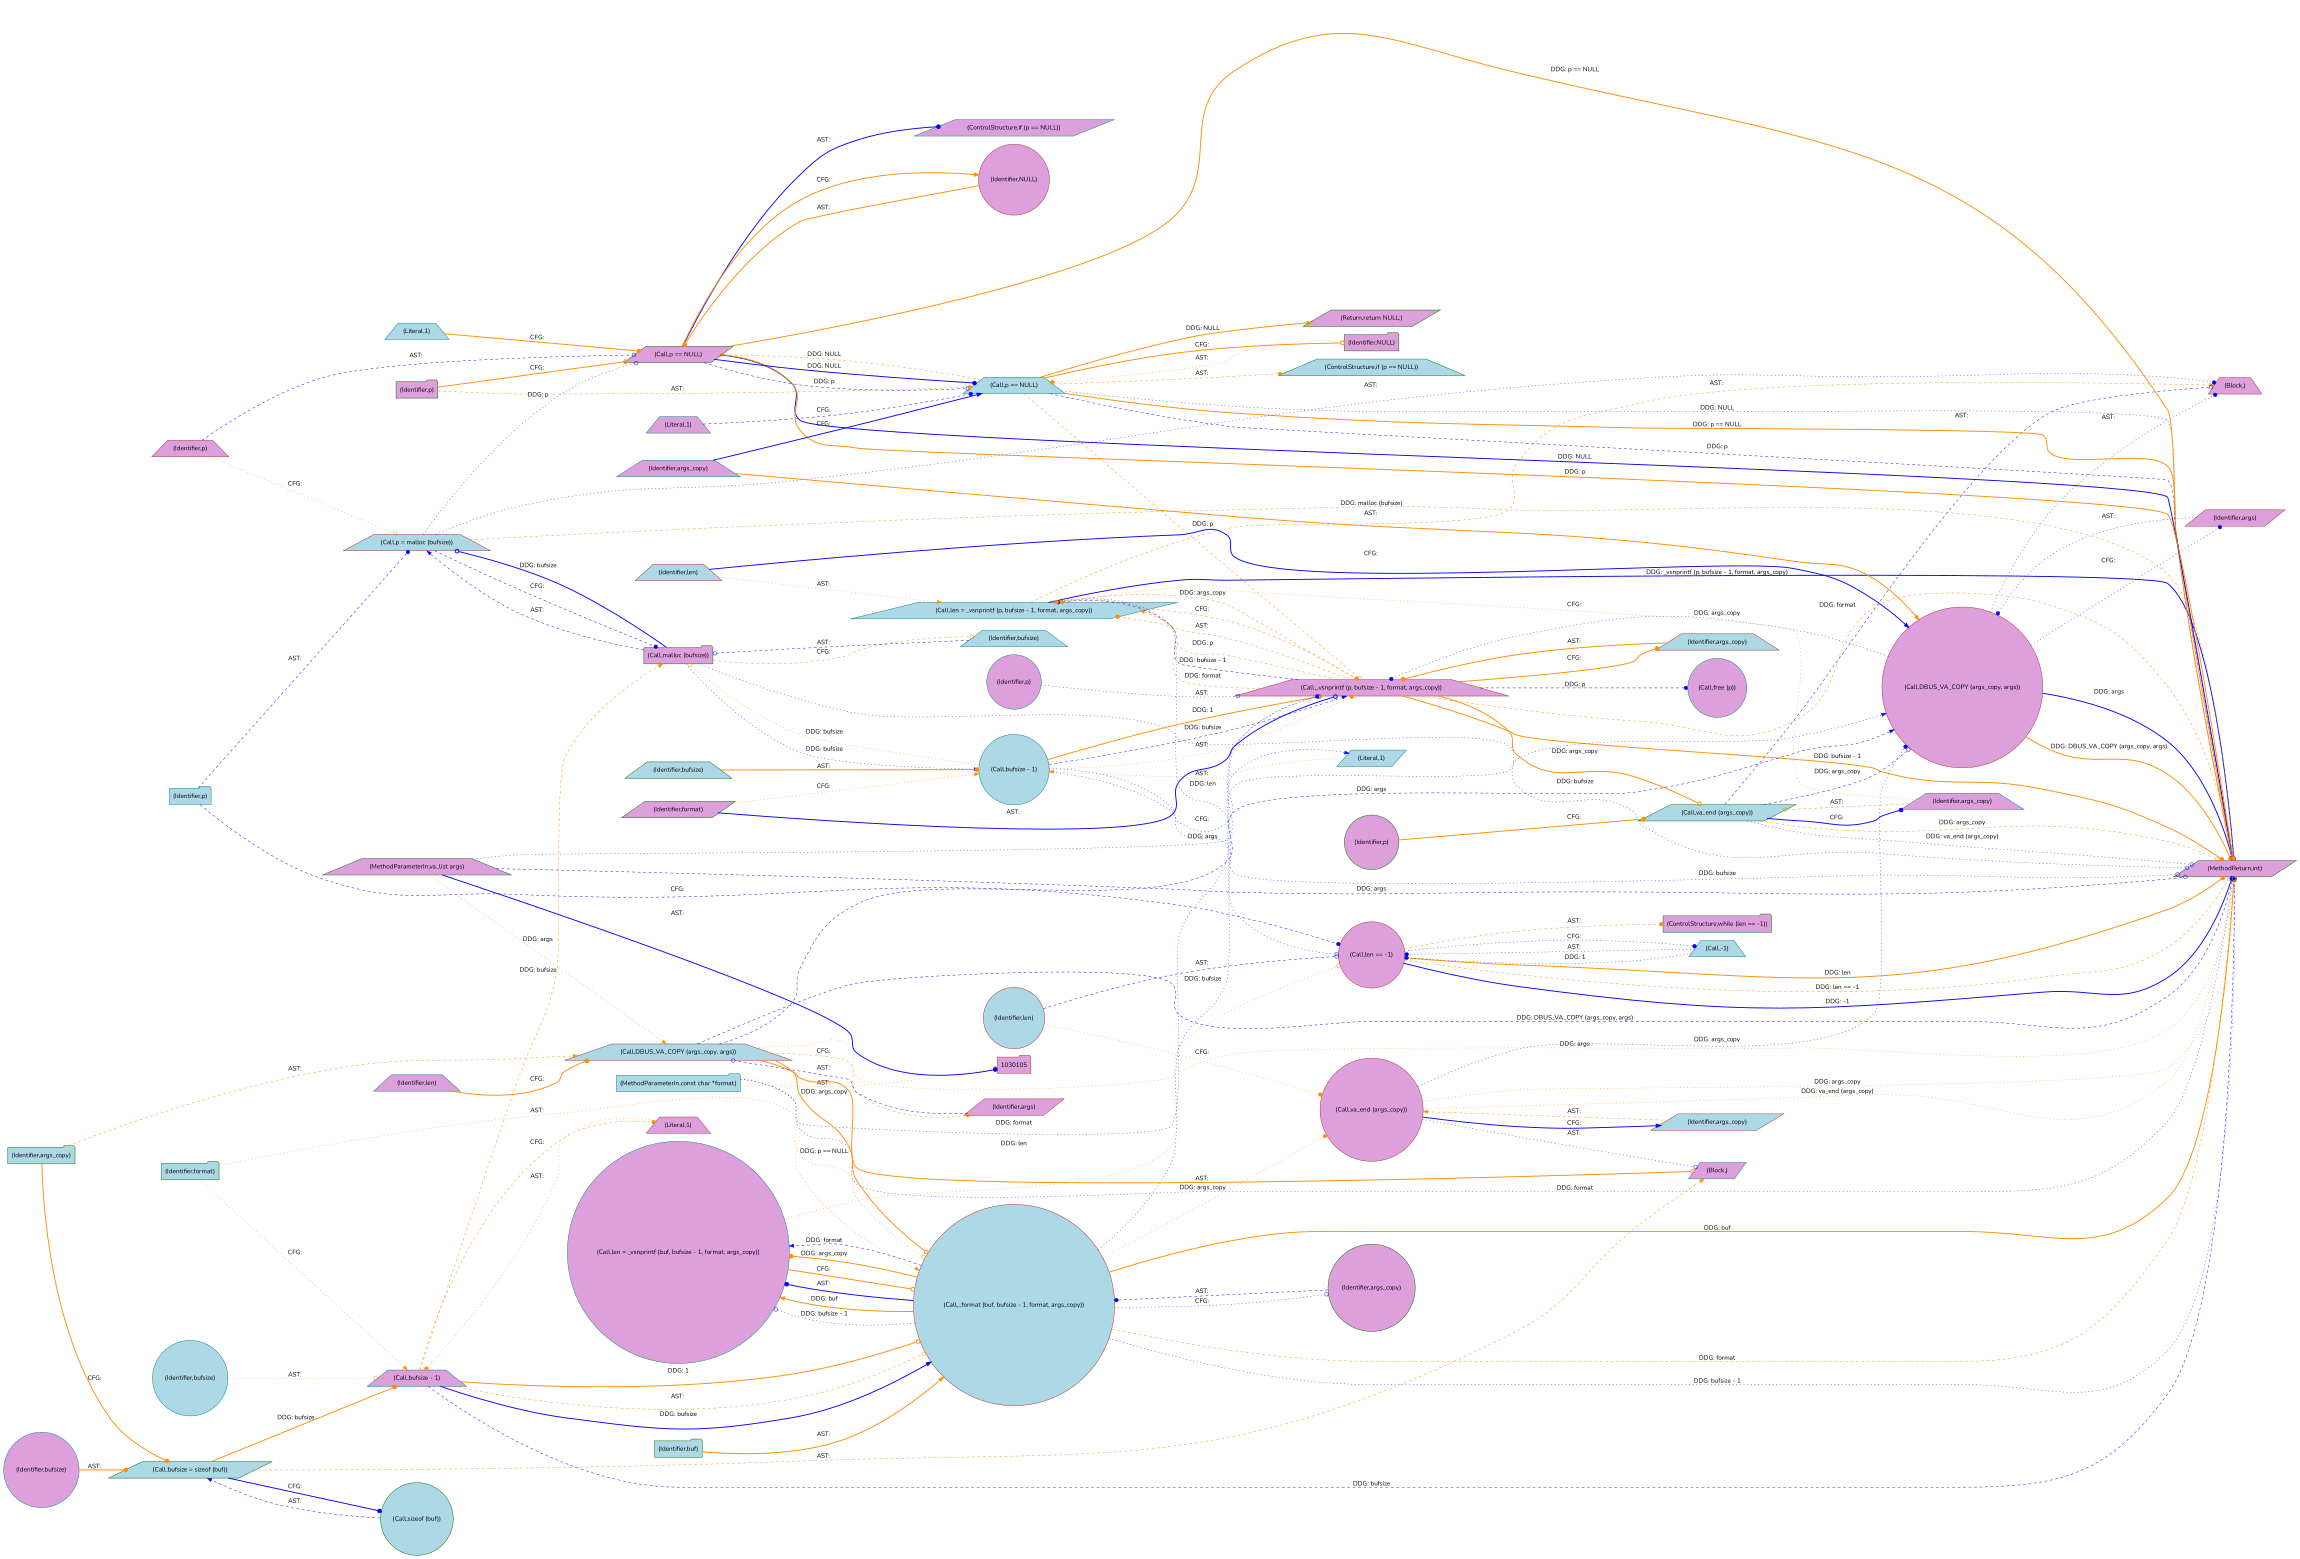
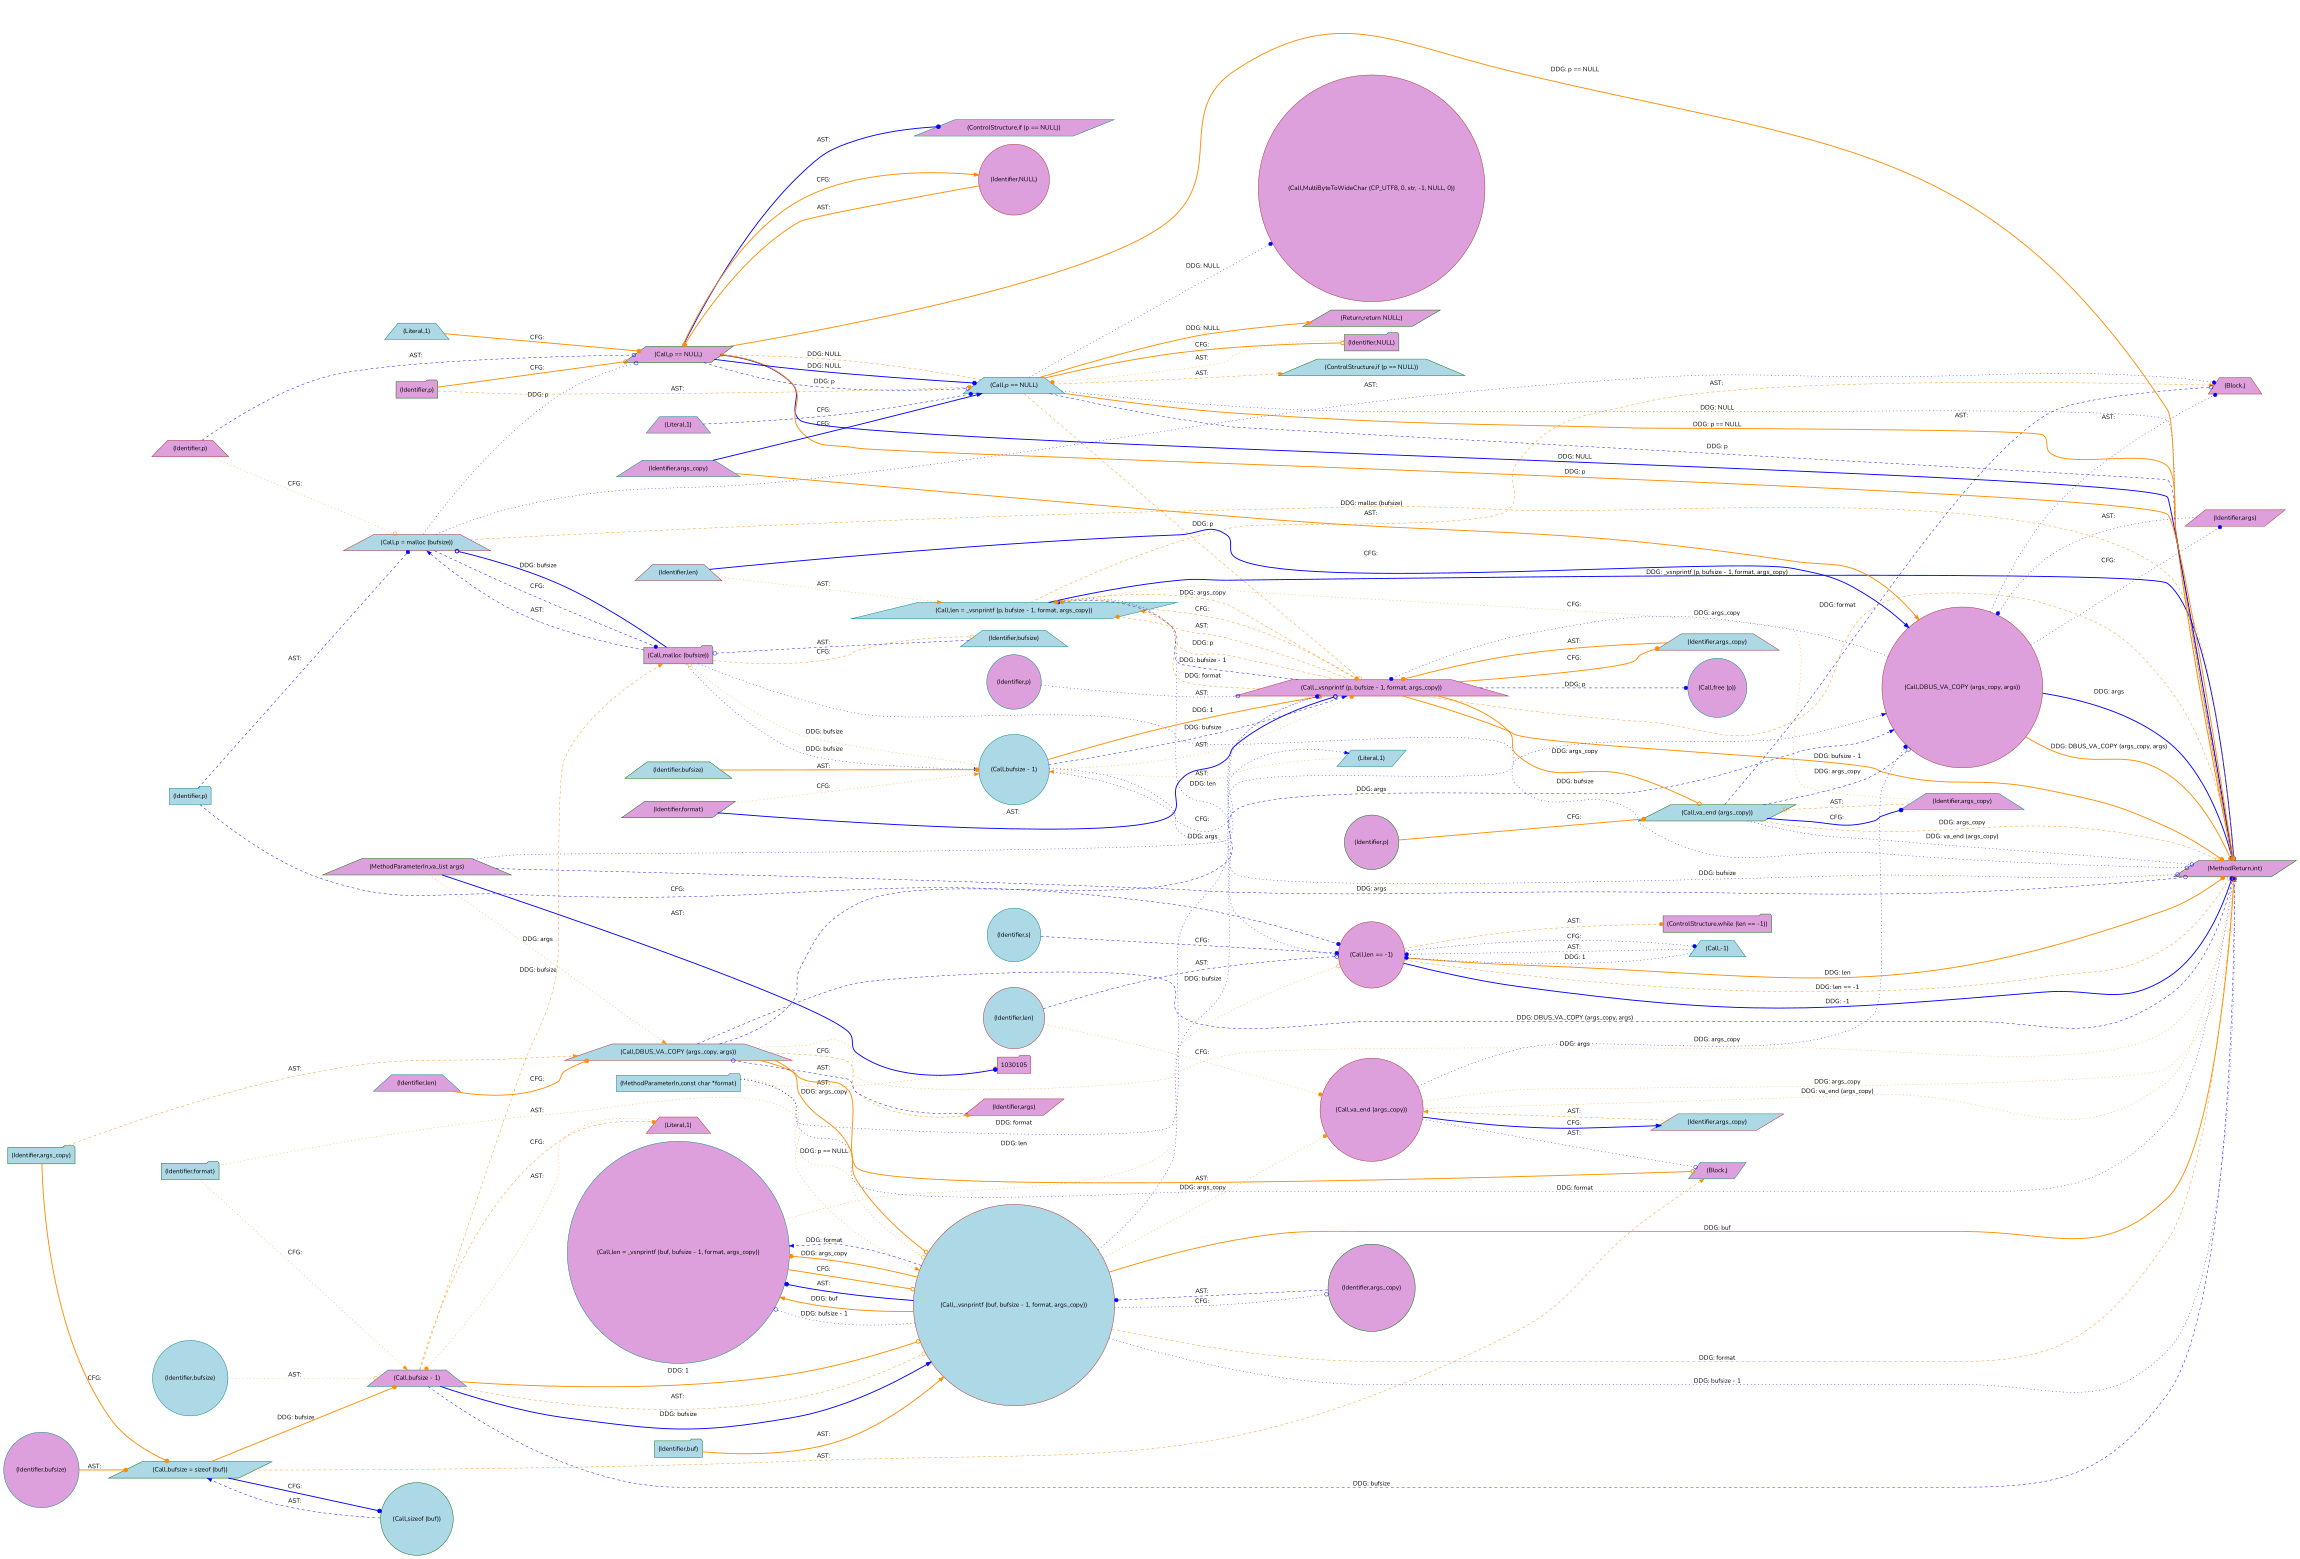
none -> (1372, 188)
none -> (1014, 935)
(868, 1085) -> (868, 1085)
(1014, 1305) -> (1014, 1305)
